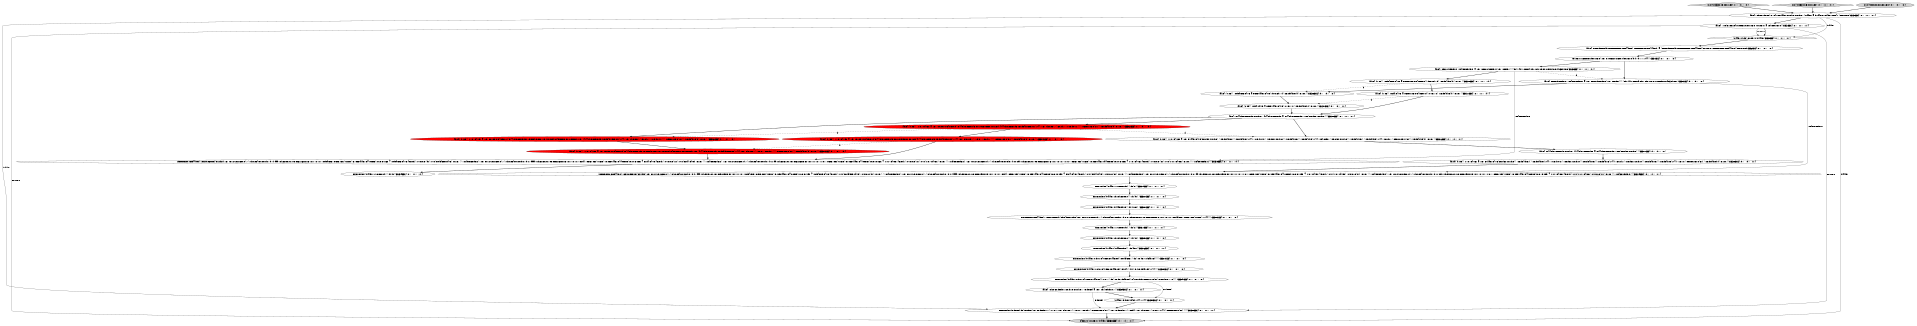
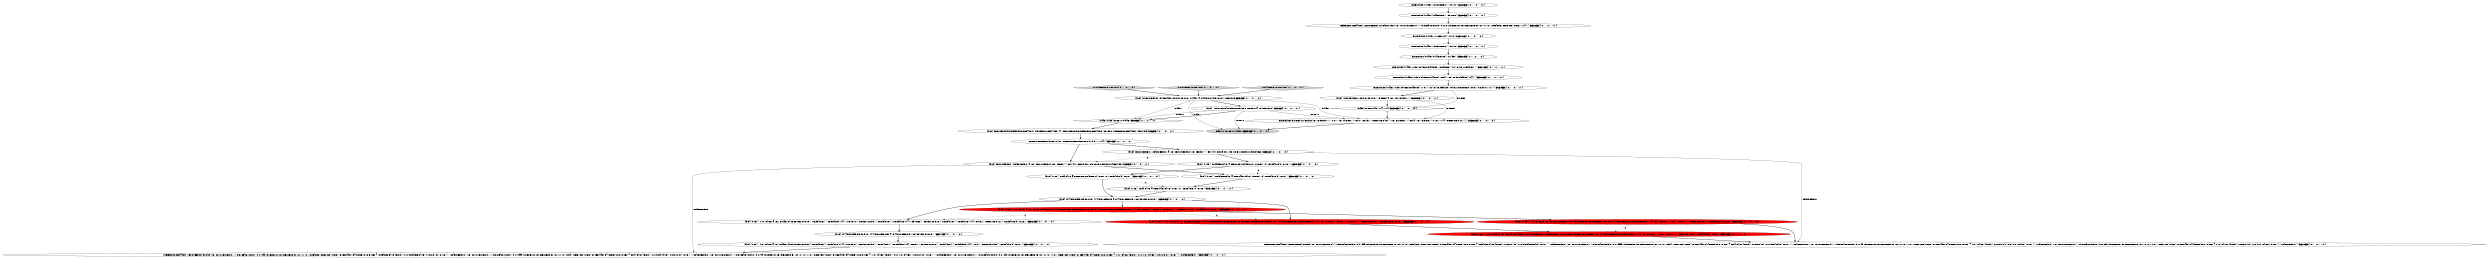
(1885, 5) -> (1198, 88)
(388, 174) -> none
(1130, 186) -> none
(1144, 300) -> (1387, 109)
